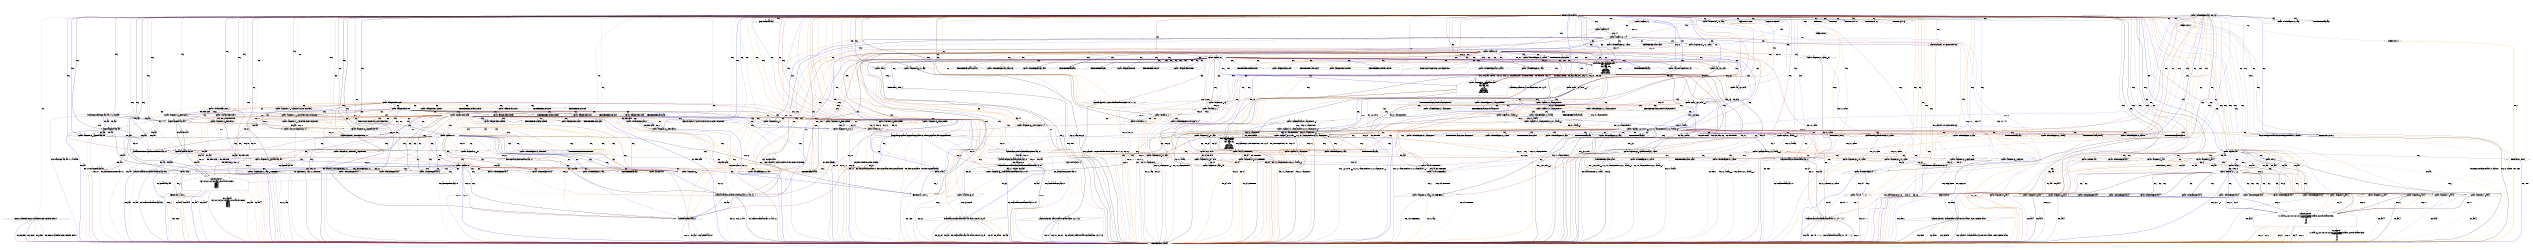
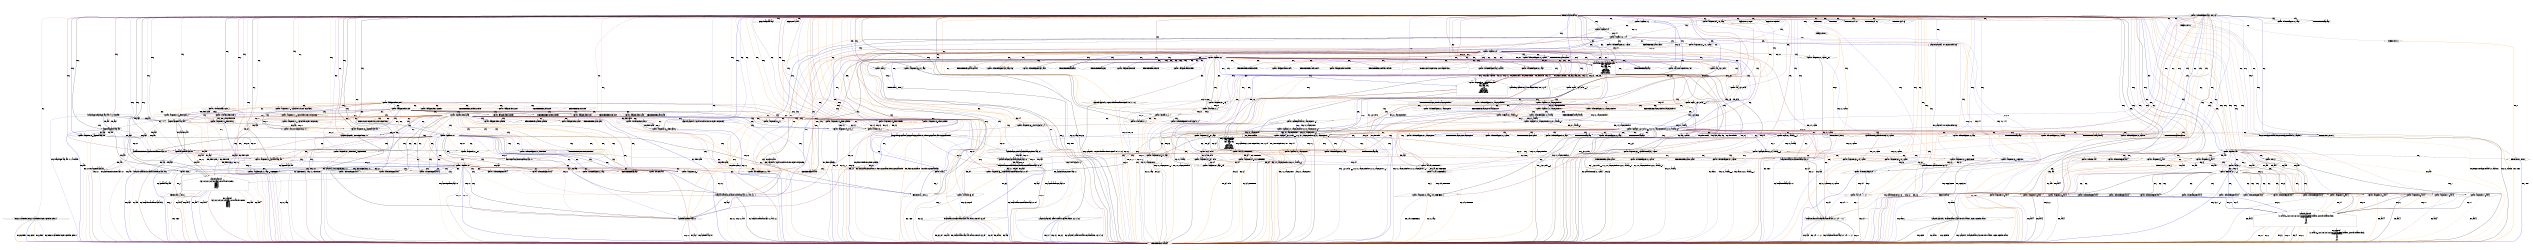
none -> (793, 22)
